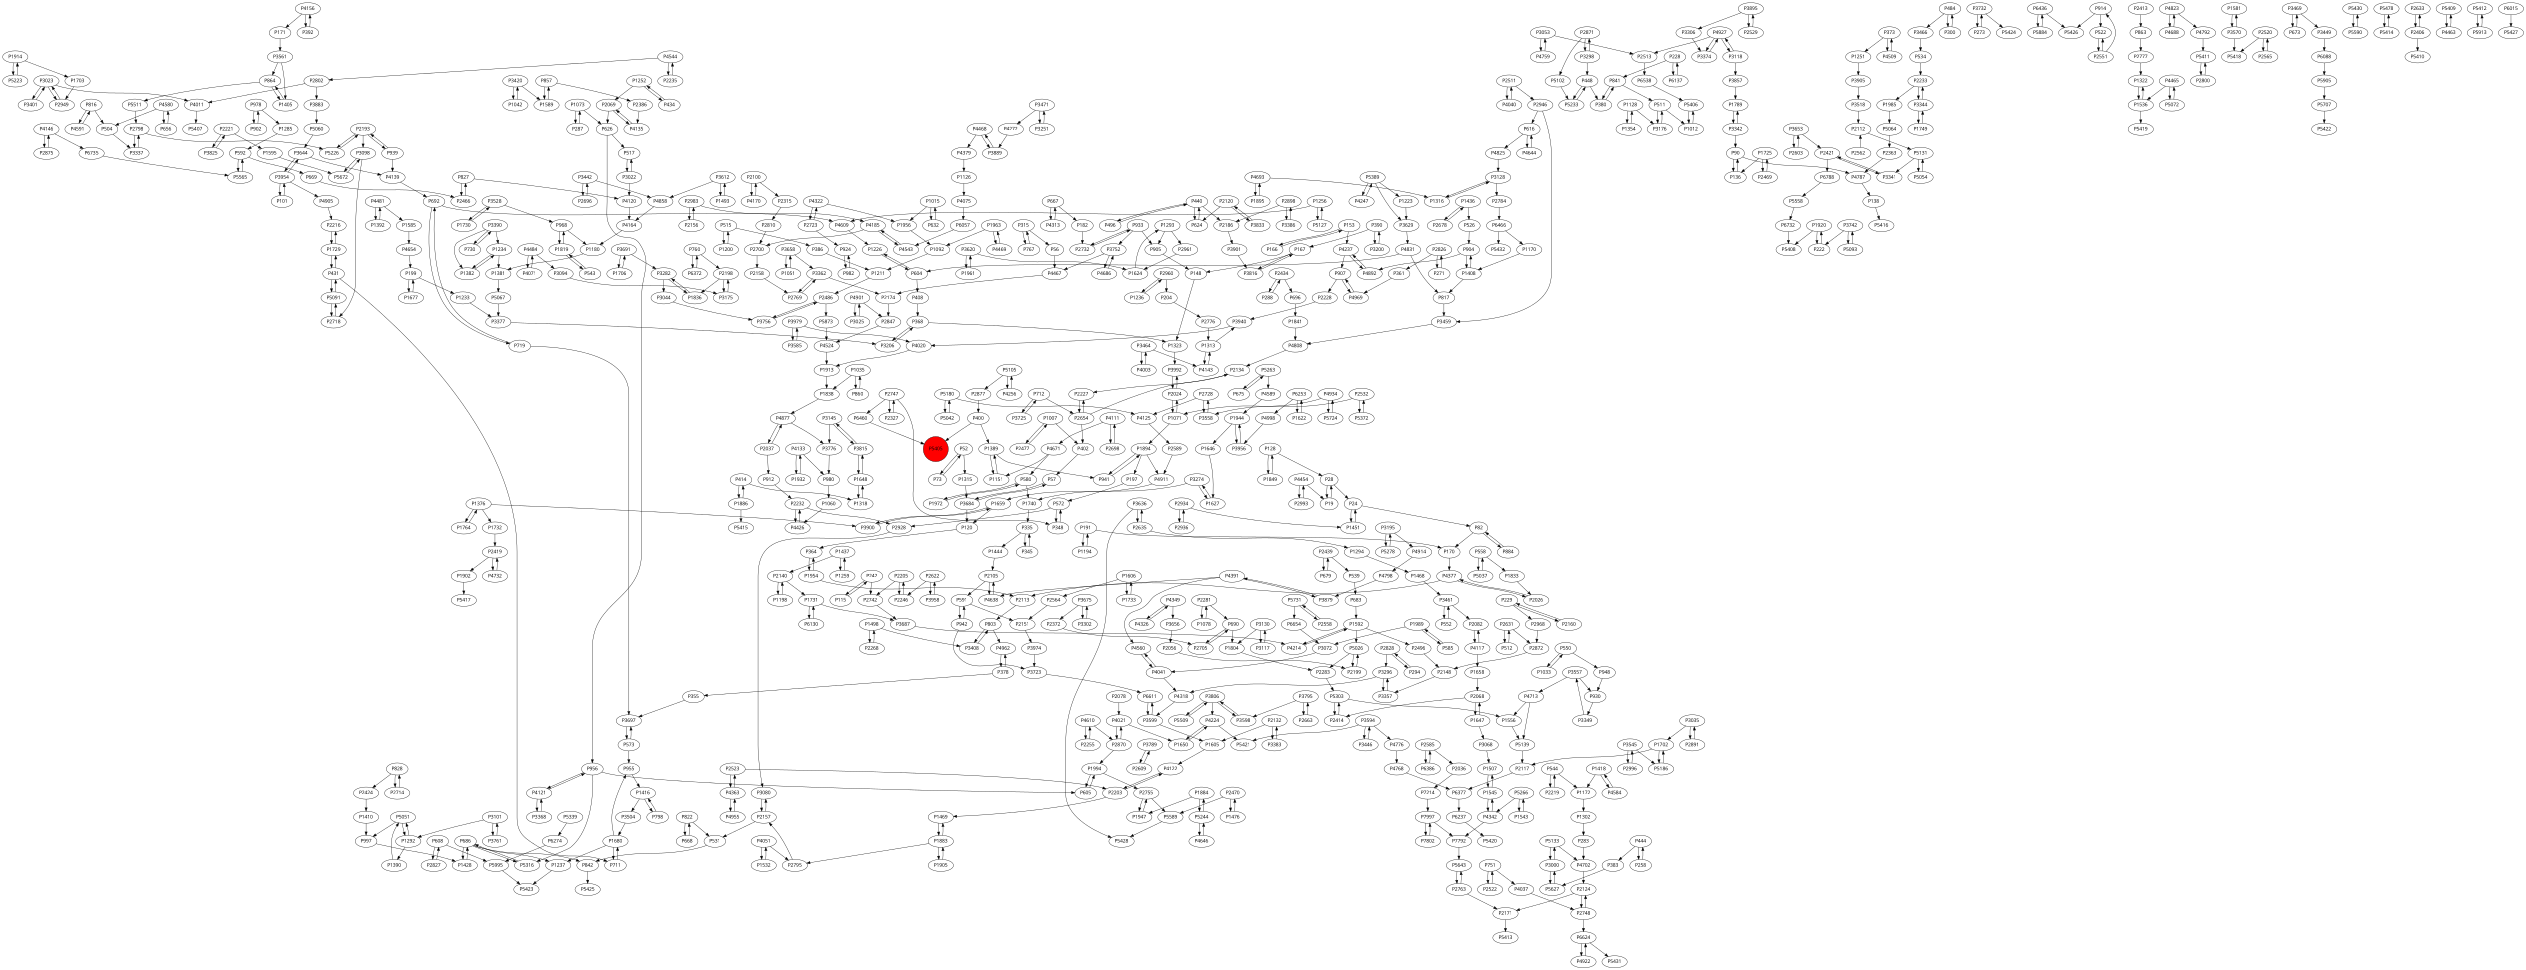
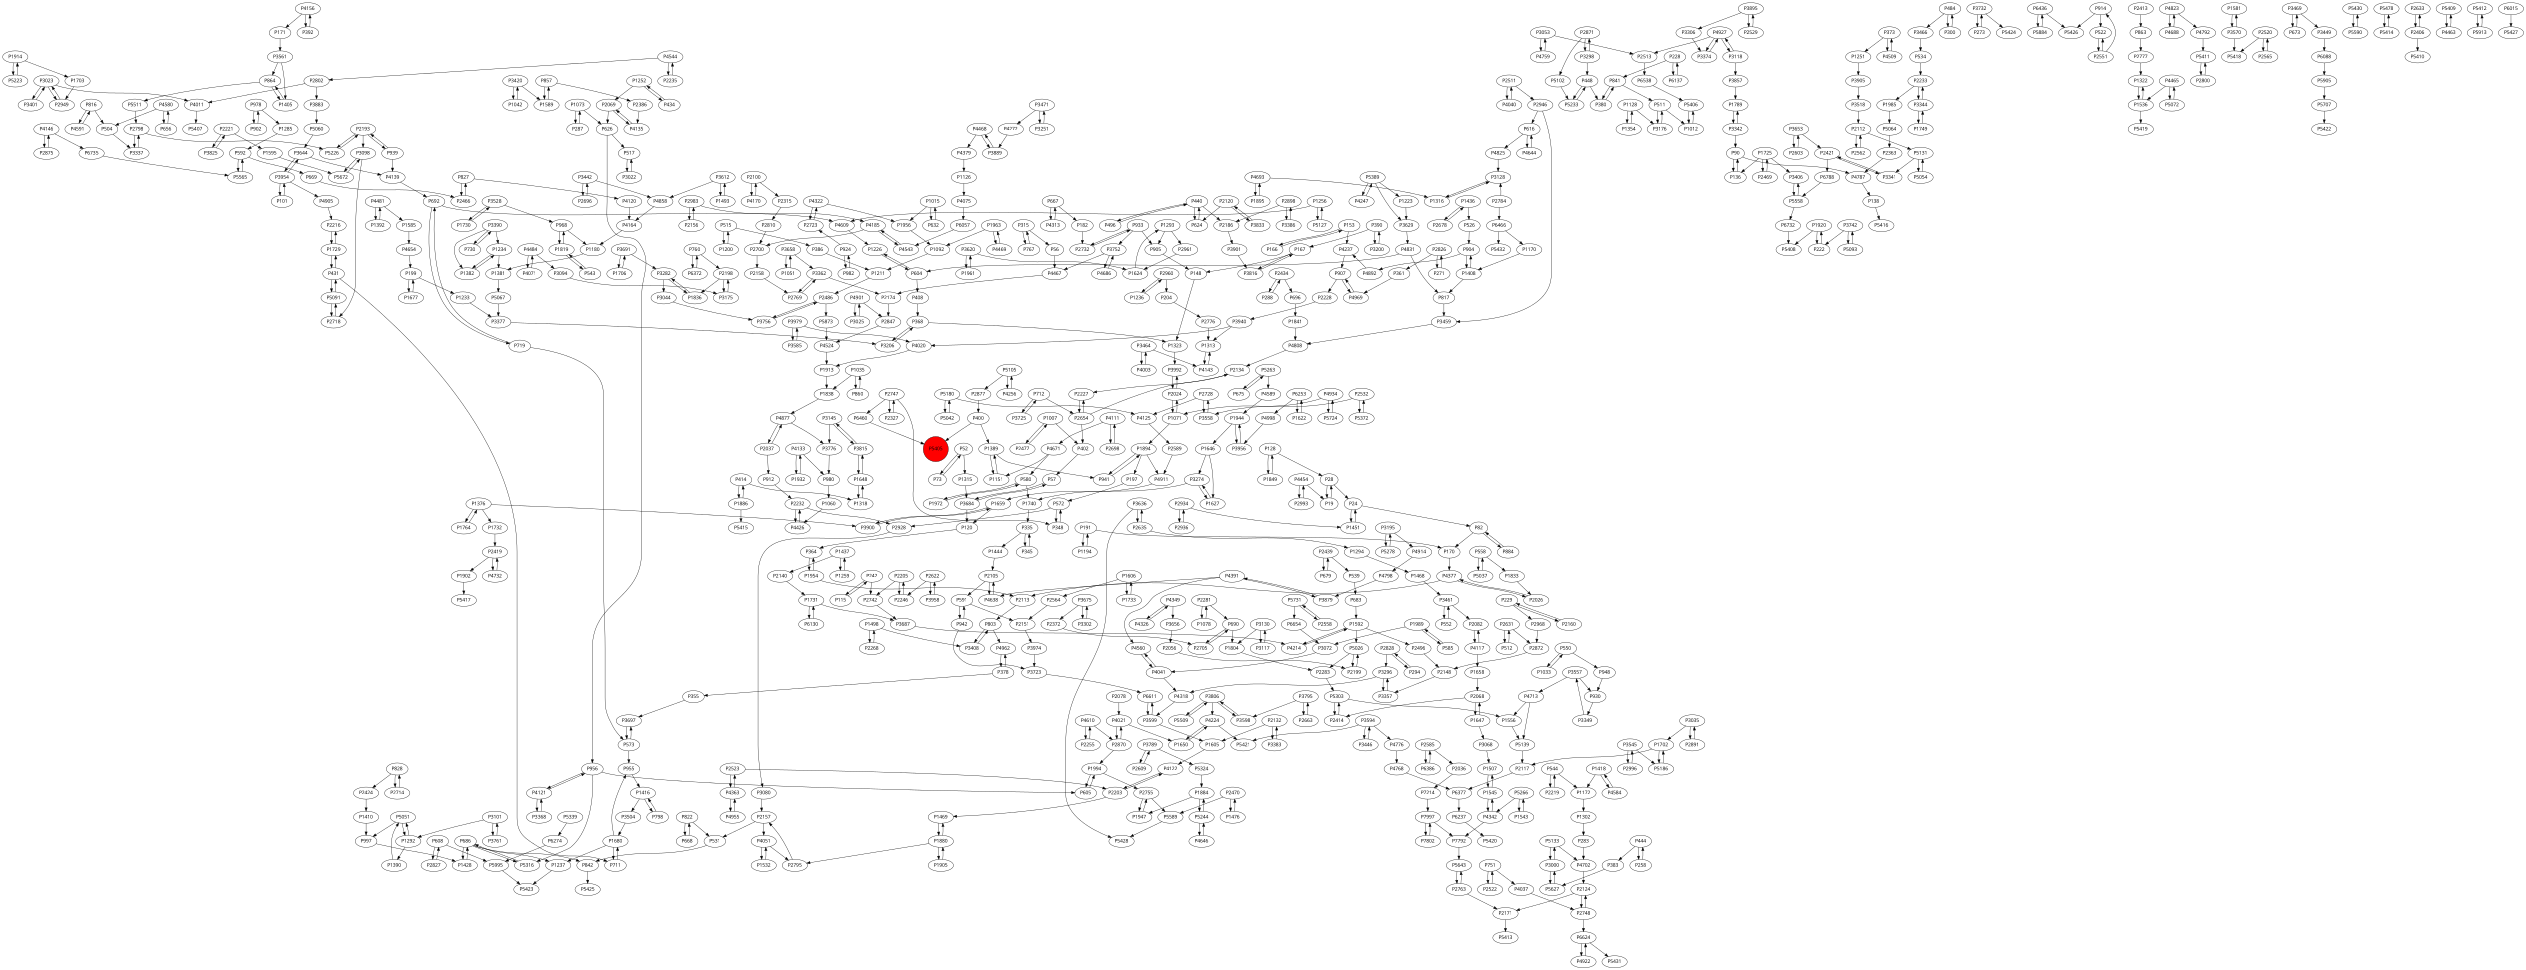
none -> (1856, 140)
none -> (1796, 177)
(629, 188) -> none
(1496, 188) -> (1501, 191)
(828, 239) -> (831, 238)
(1356, 262) -> none
(1224, 336) -> (1224, 333)
none -> (1203, 463)
(629, 493) -> (603, 521)
(780, 600) -> none
none -> (1202, 769)
(766, 807) -> (764, 828)
(941, 841) -> (941, 841)
